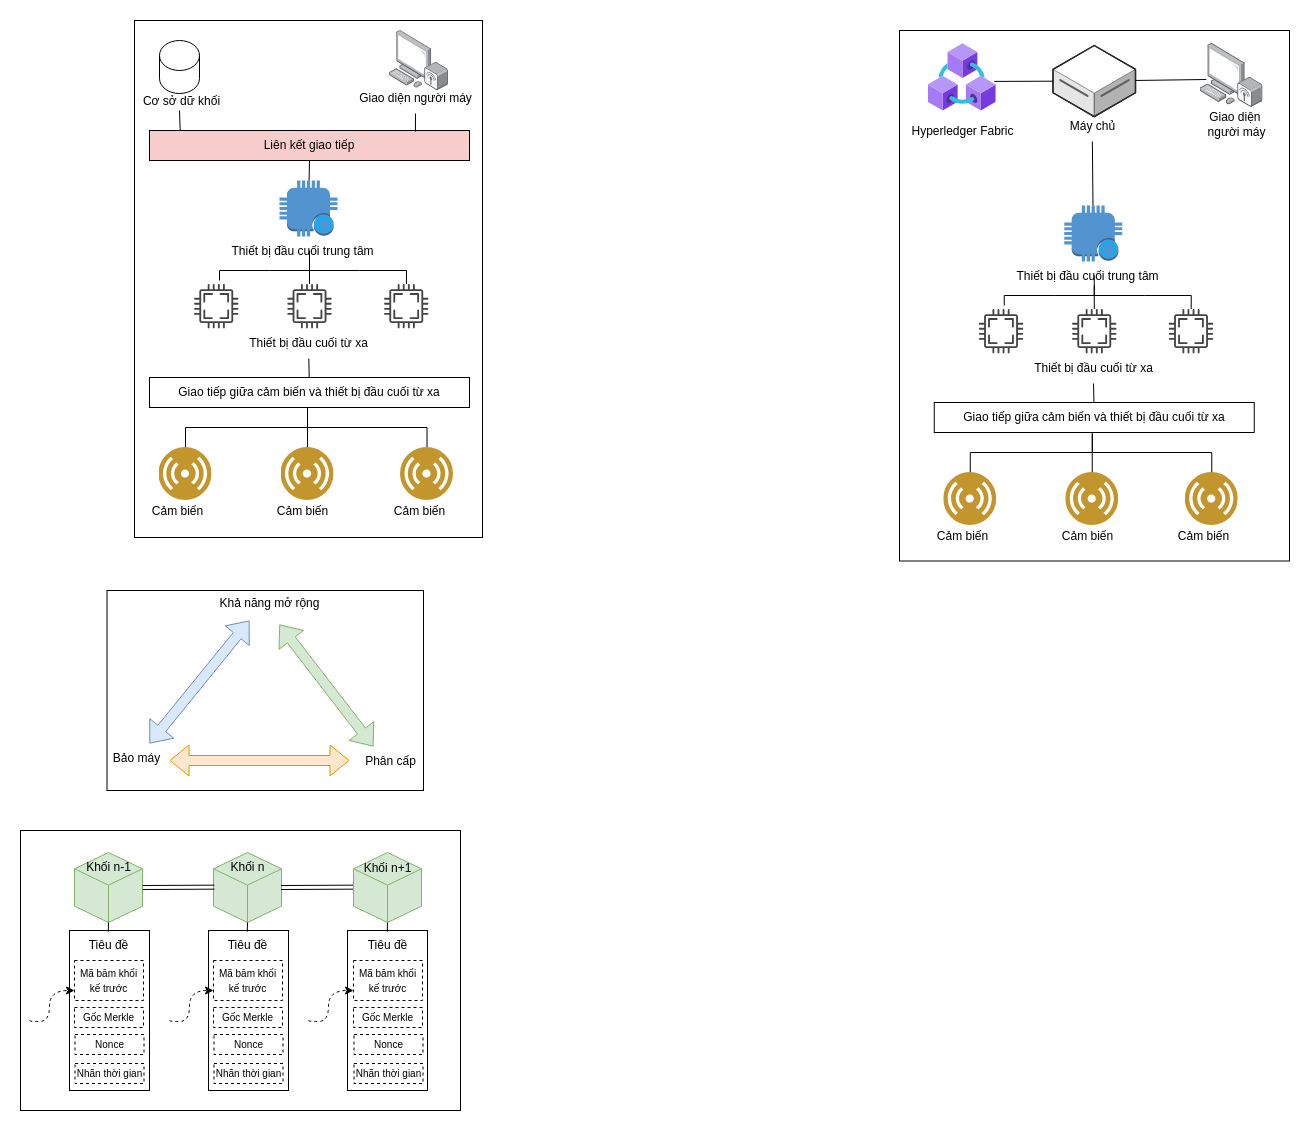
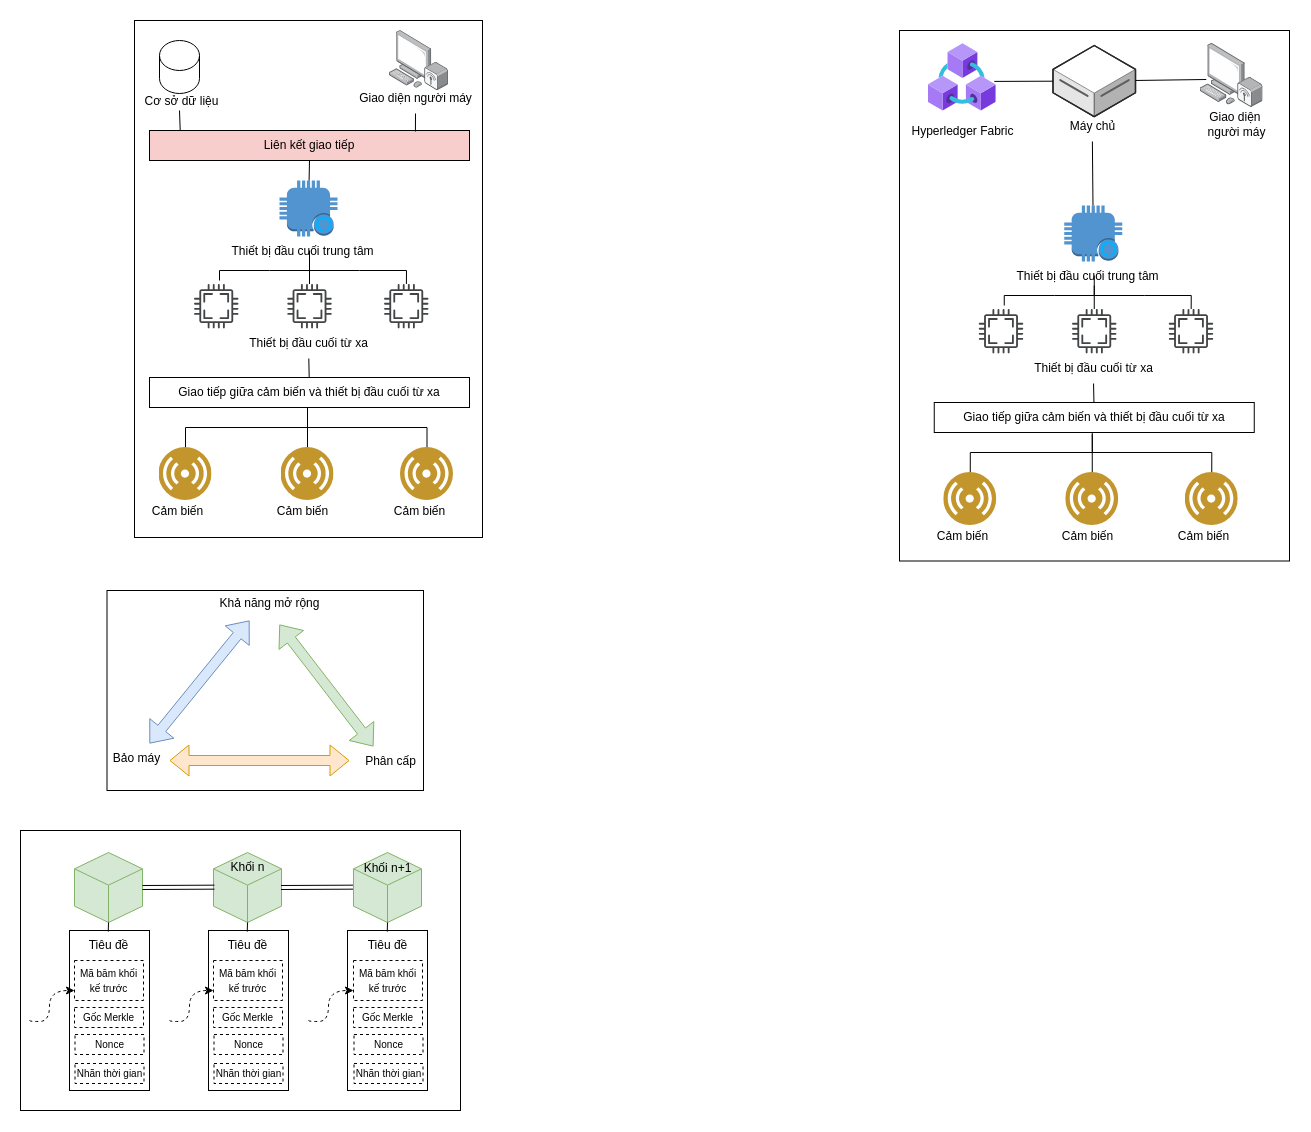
(182, 102) -> (182, 102)
(109, 868) -> none
